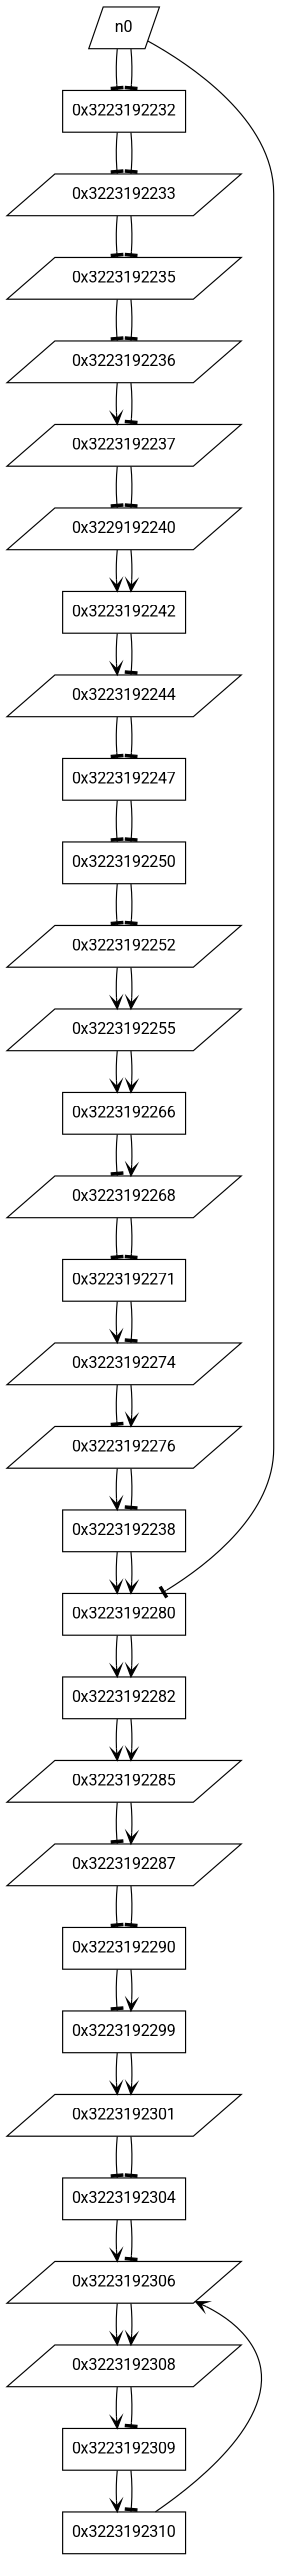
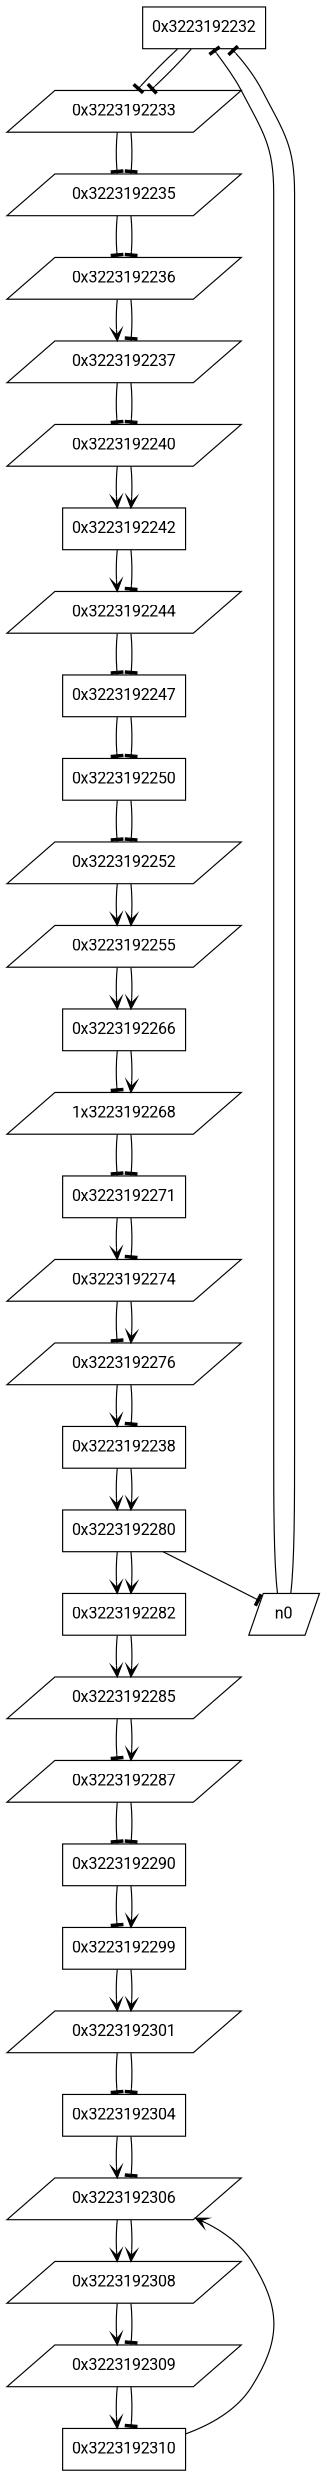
(124, 529) -> (124, 445)
(274, 810) -> (209, 1575)
(124, 1197) -> (124, 1113)
(124, 2449) -> (124, 2366)
